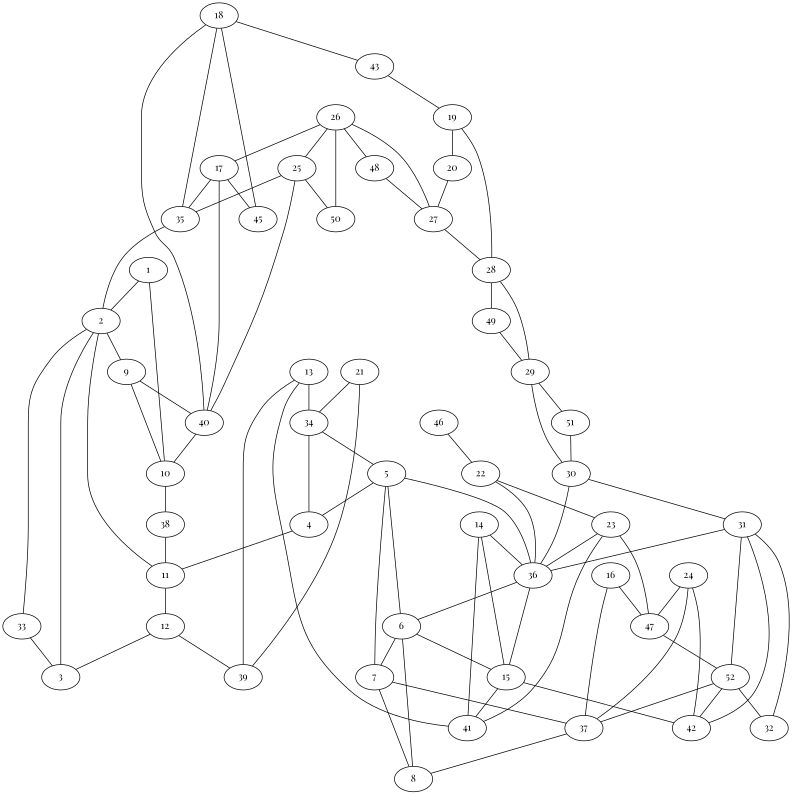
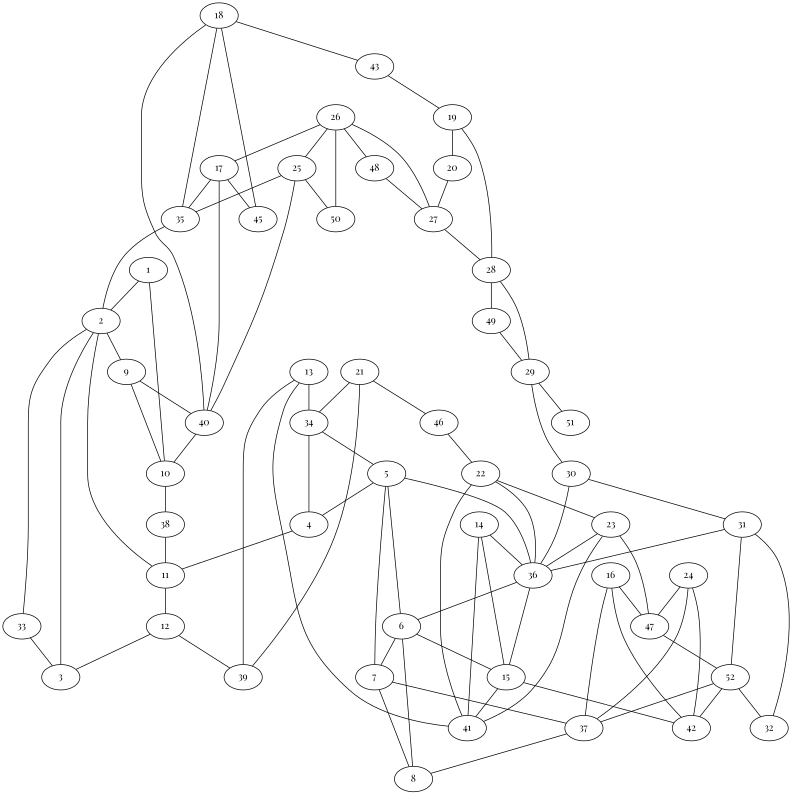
none -> (399, 397)
(571, 448) -> none
none -> (440, 598)
(769, 642) -> (635, 659)
